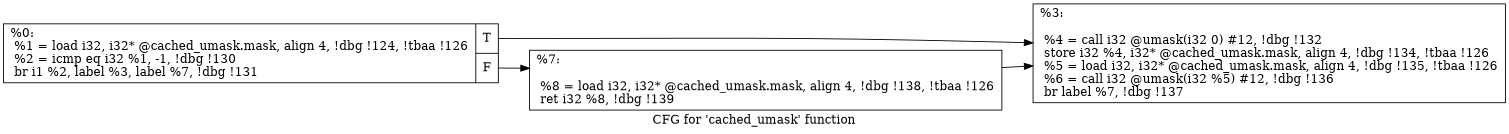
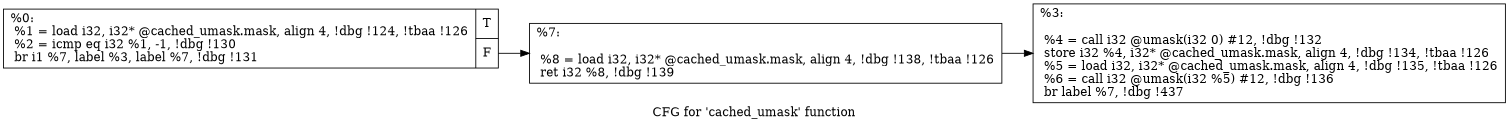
(761, 38) -> none
(134, 72) -> (134, 58)
(1112, 92) -> (1112, 92)
